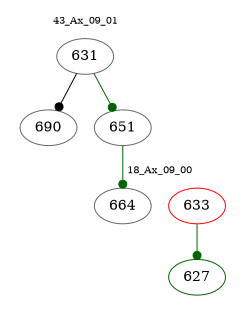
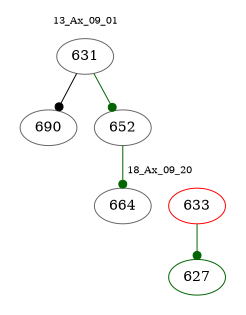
(86, 21) -> (86, 21)
(123, 128) -> (123, 128)
(160, 171) -> (160, 171)
